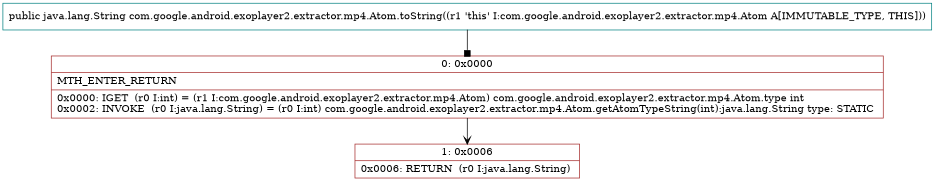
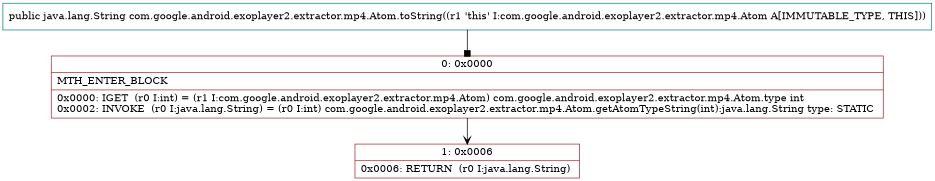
(117, 81) -> (113, 81)
